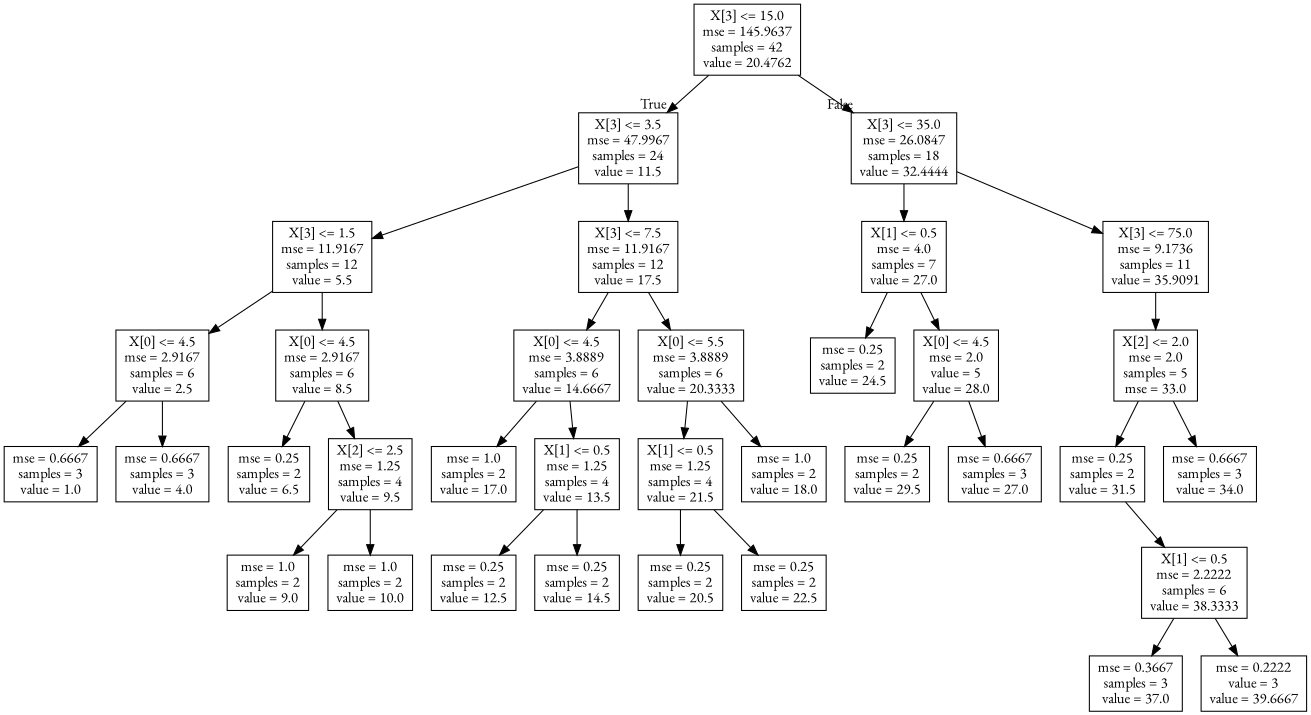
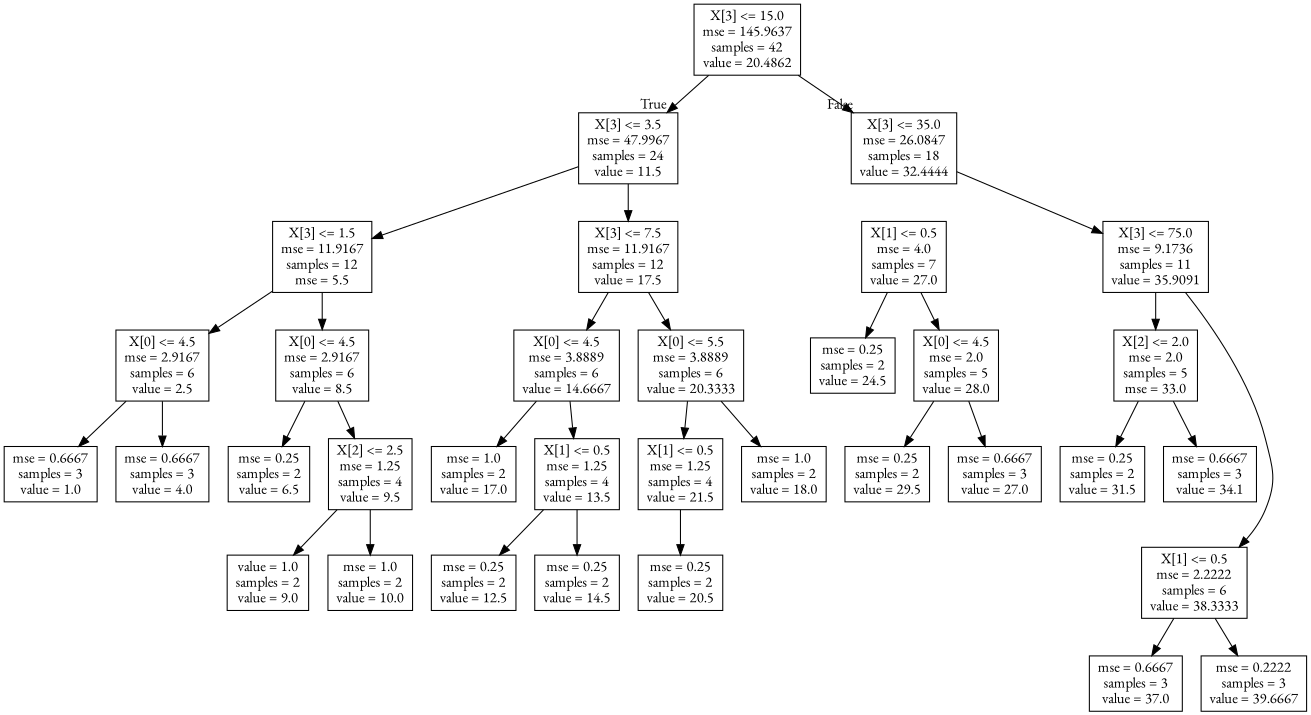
(747, 40) -> (747, 40)
(904, 197) -> none
(322, 257) -> (322, 257)
(956, 366) -> (956, 366)
(1210, 474) -> (1210, 474)
(1142, 521) -> (1256, 411)
(268, 583) -> (268, 583)
(784, 583) -> none
(1136, 684) -> (1136, 684)
(1254, 684) -> (1254, 684)
